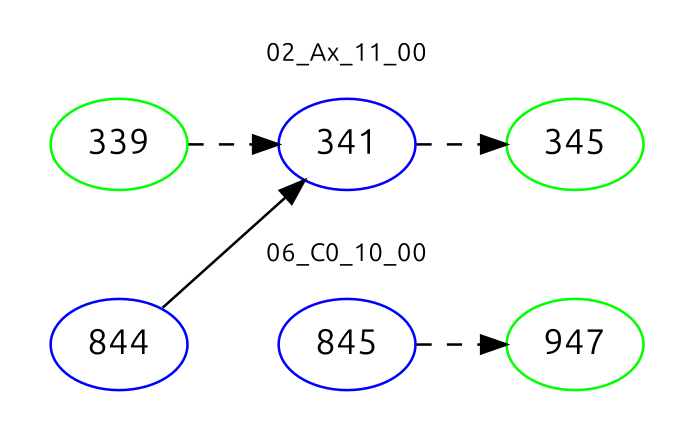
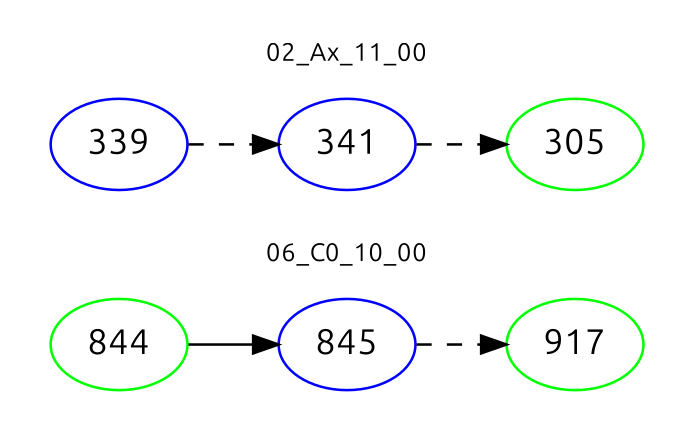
(119, 144) -> (119, 144)
(575, 144) -> (575, 144)
(224, 253) -> (221, 345)
(119, 345) -> (119, 345)
(575, 345) -> (575, 345)
